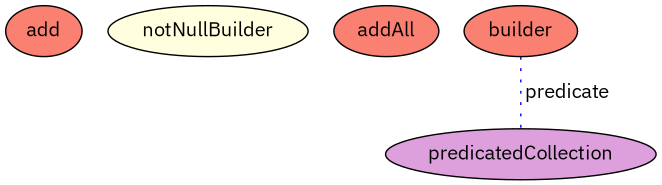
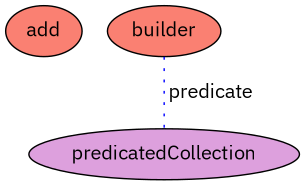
(208, 31) -> none
(386, 31) -> none
